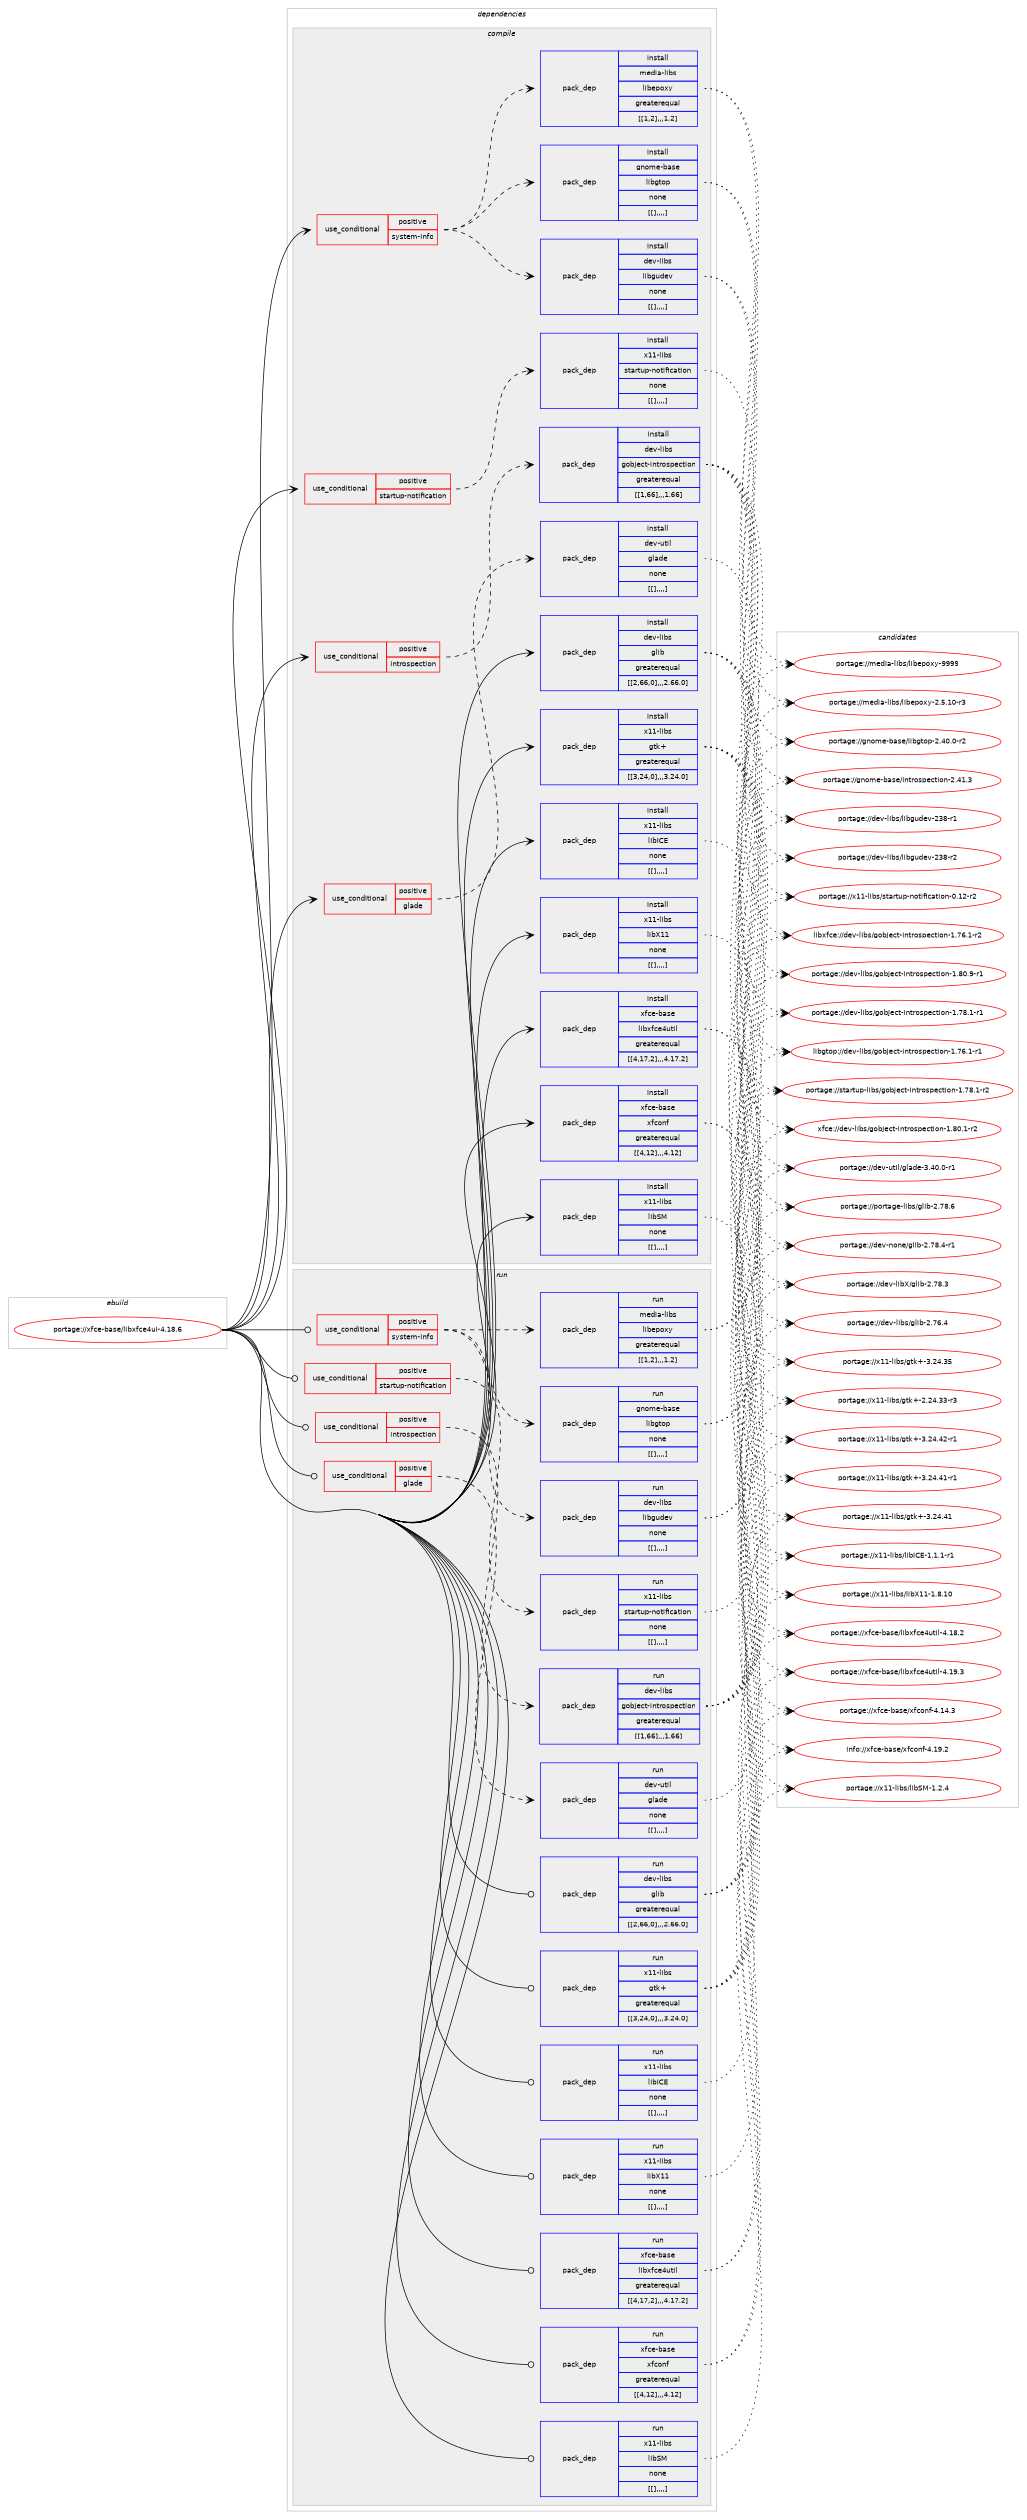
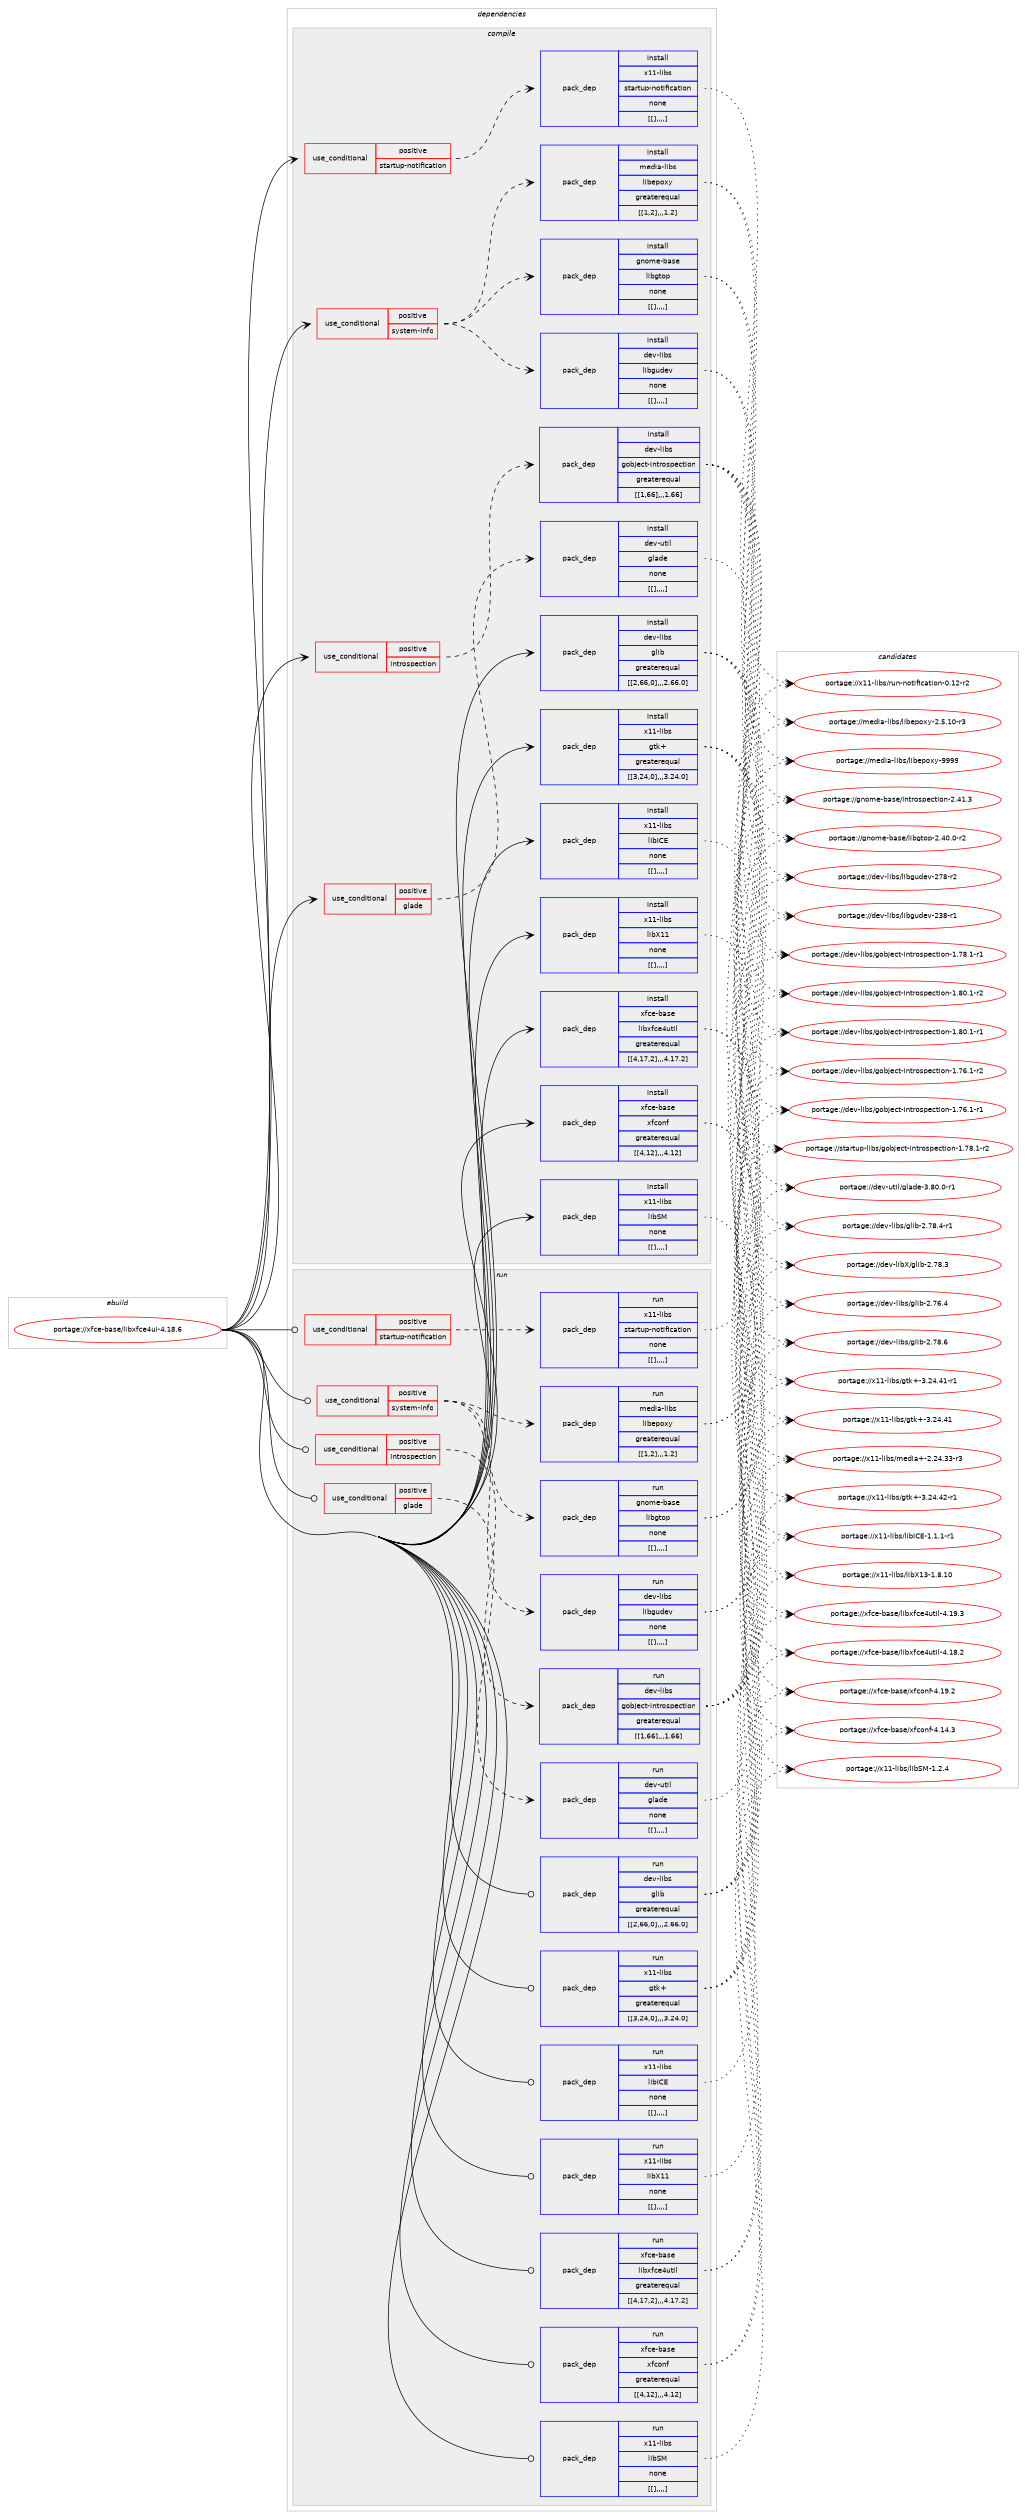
(898, 858) -> (898, 877)
(898, 897) -> (898, 684)
(898, 936) -> (898, 1071)
(898, 974) -> (898, 1033)
(898, 1052) -> (898, 1110)
(898, 1130) -> (898, 994)
(898, 1168) -> (898, 1188)
(898, 1207) -> (898, 1343)
(898, 1246) -> (898, 1226)
(898, 1362) -> none
(898, 1401) -> (898, 1459)
(898, 1595) -> (898, 1575)
(898, 1750) -> (898, 1692)
